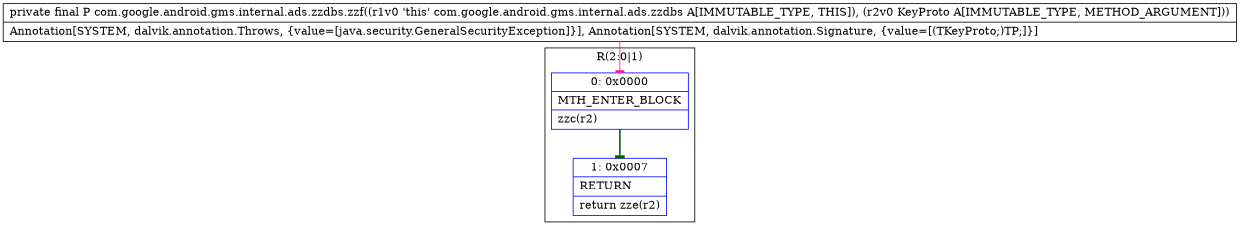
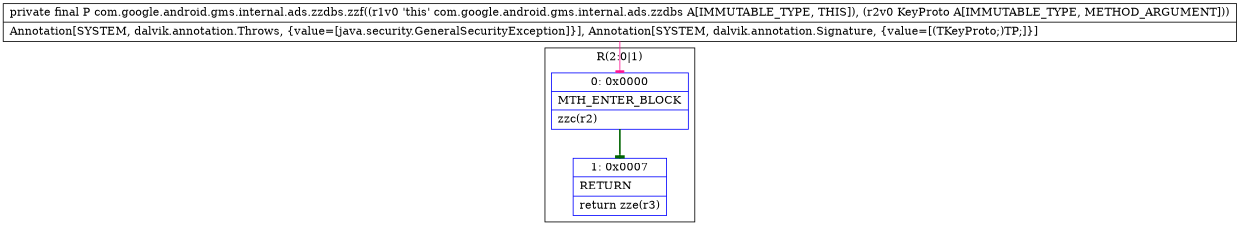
(620, 205) -> (620, 205)
